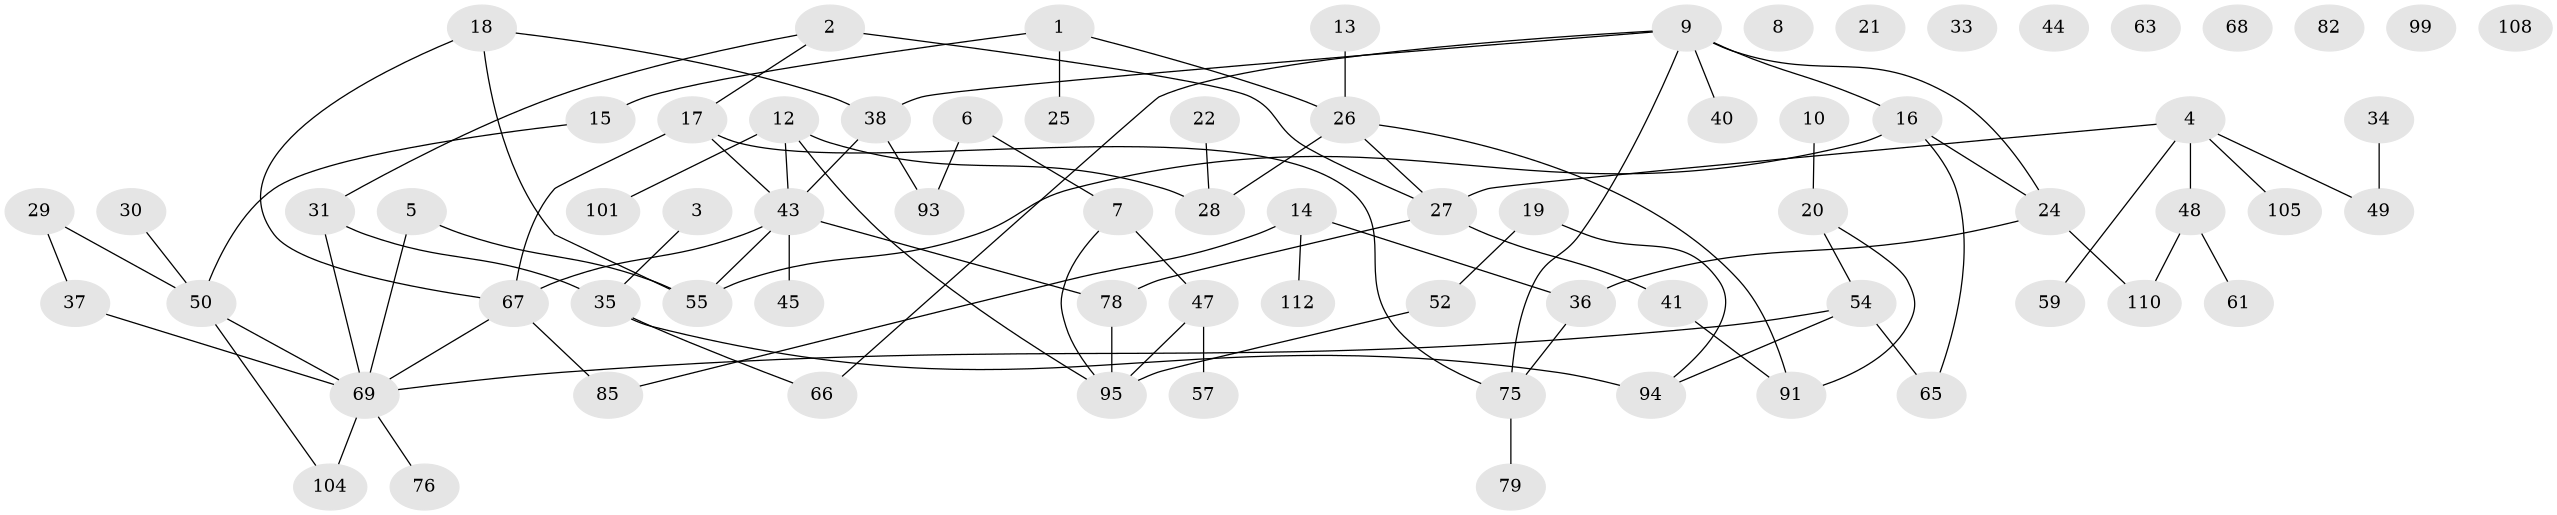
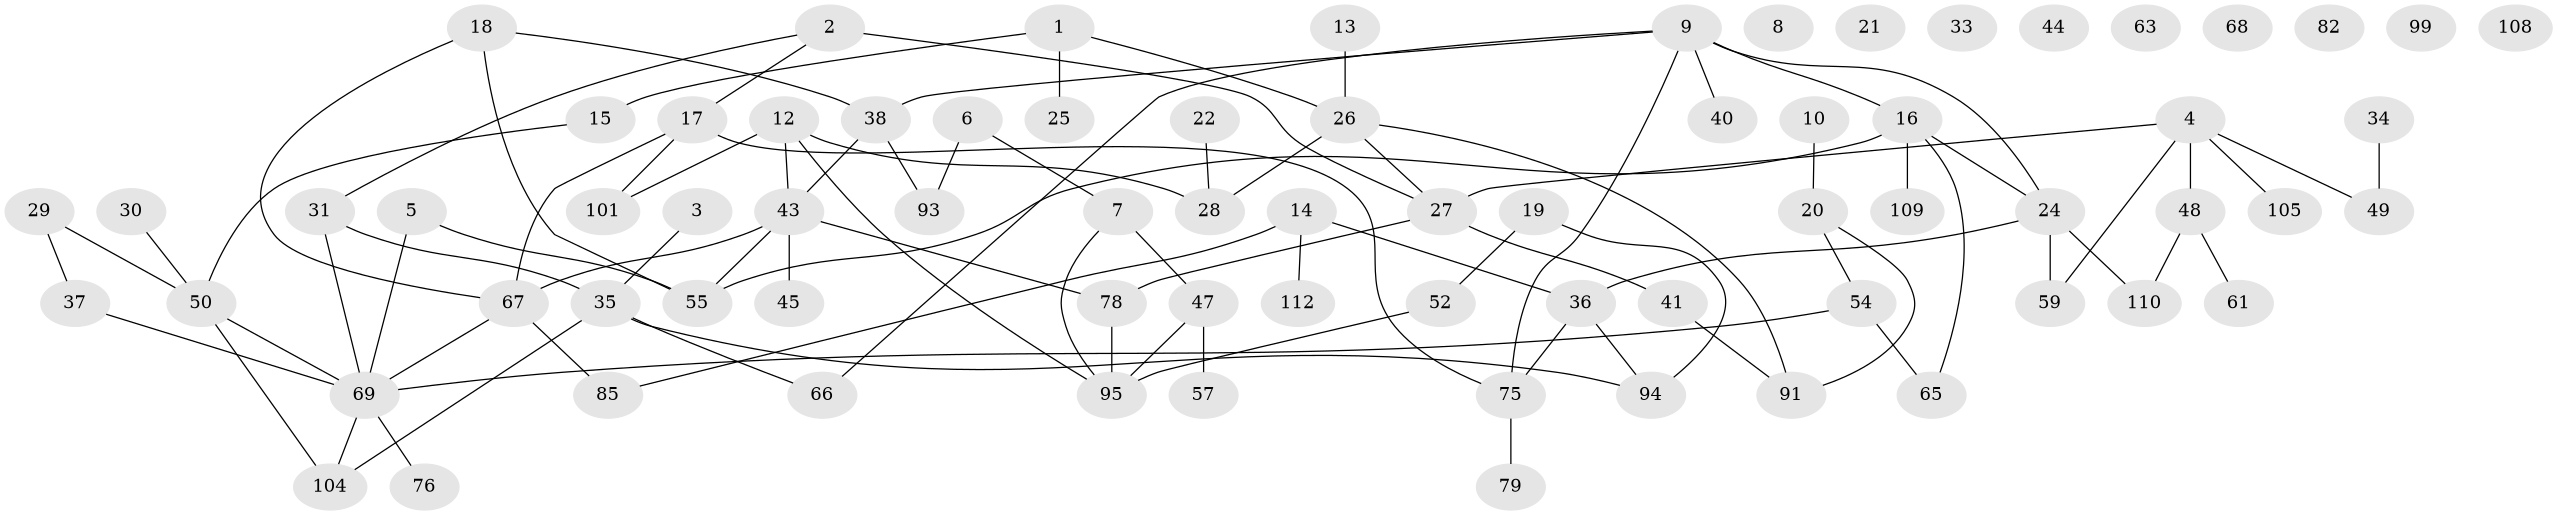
(741, 166) -> (648, 165)
none -> (1907, 212)
none -> (2050, 258)
(1756, 349) -> (1616, 349)
none -> (468, 395)
